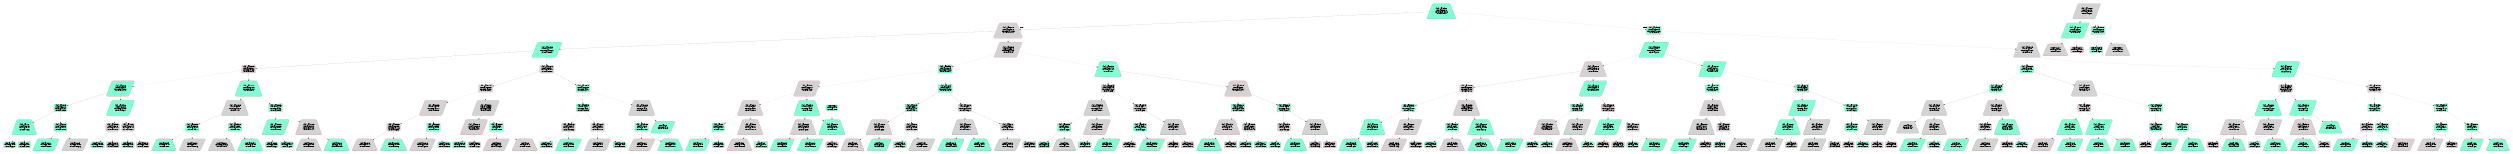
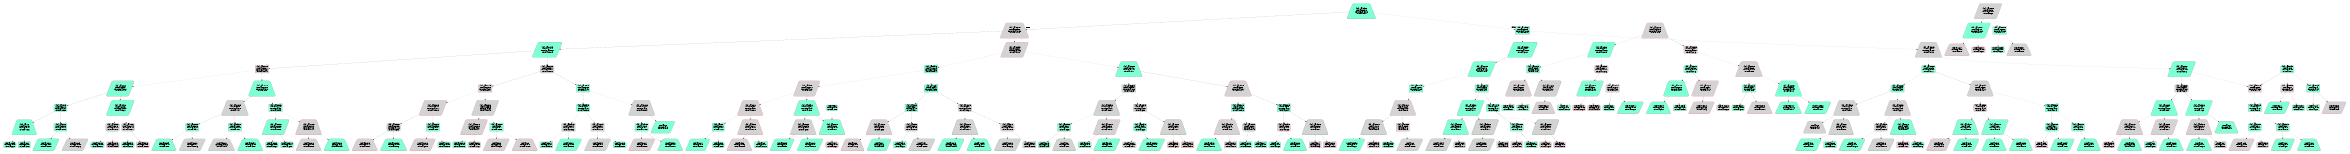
(1622, 60) -> (1529, 61)
(2375, 98) -> (2272, 79)
